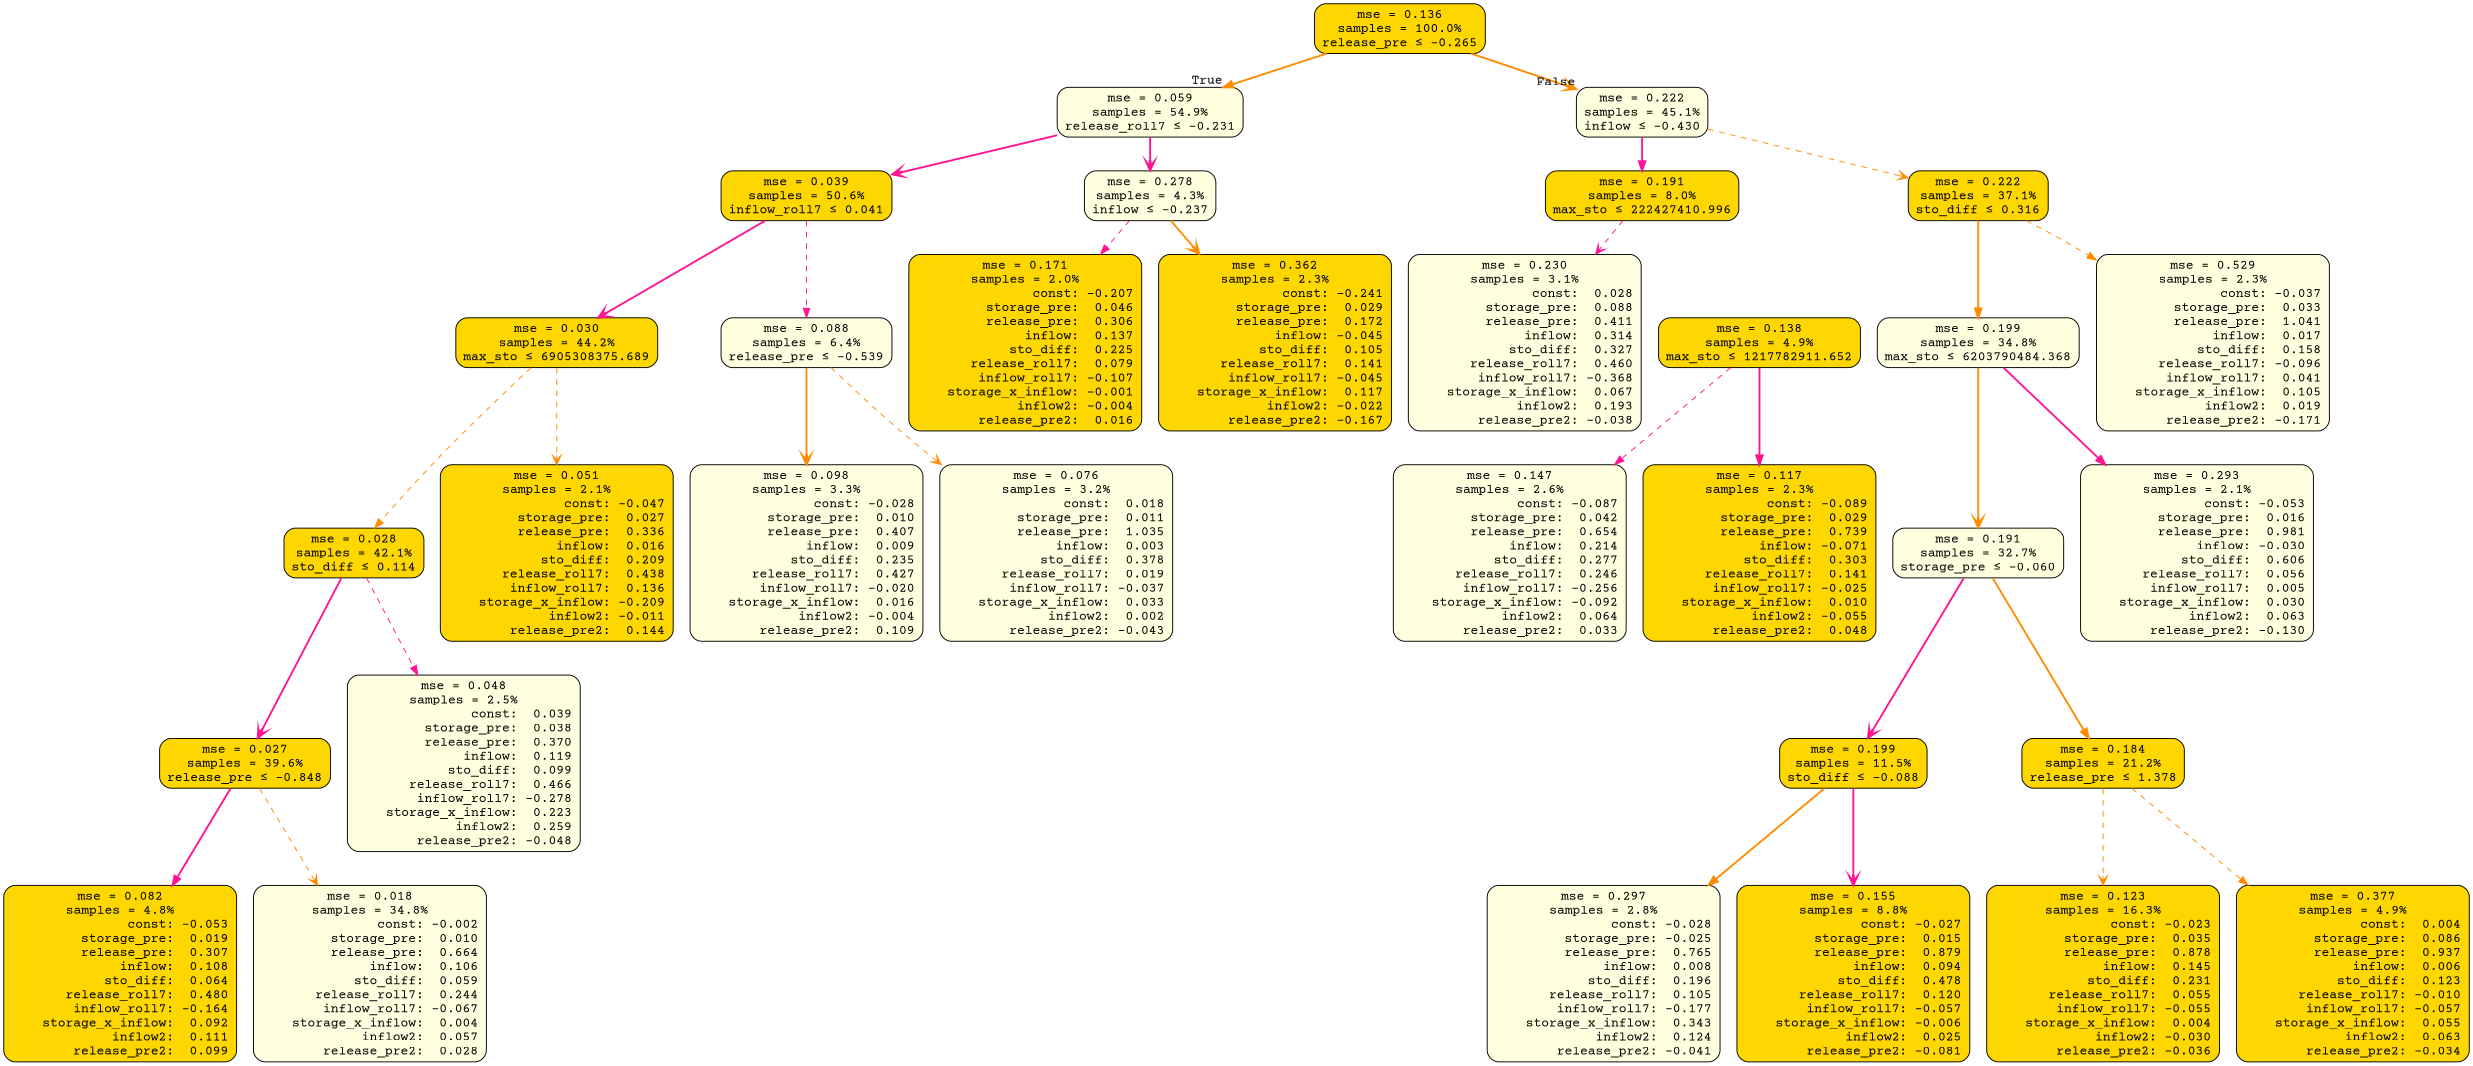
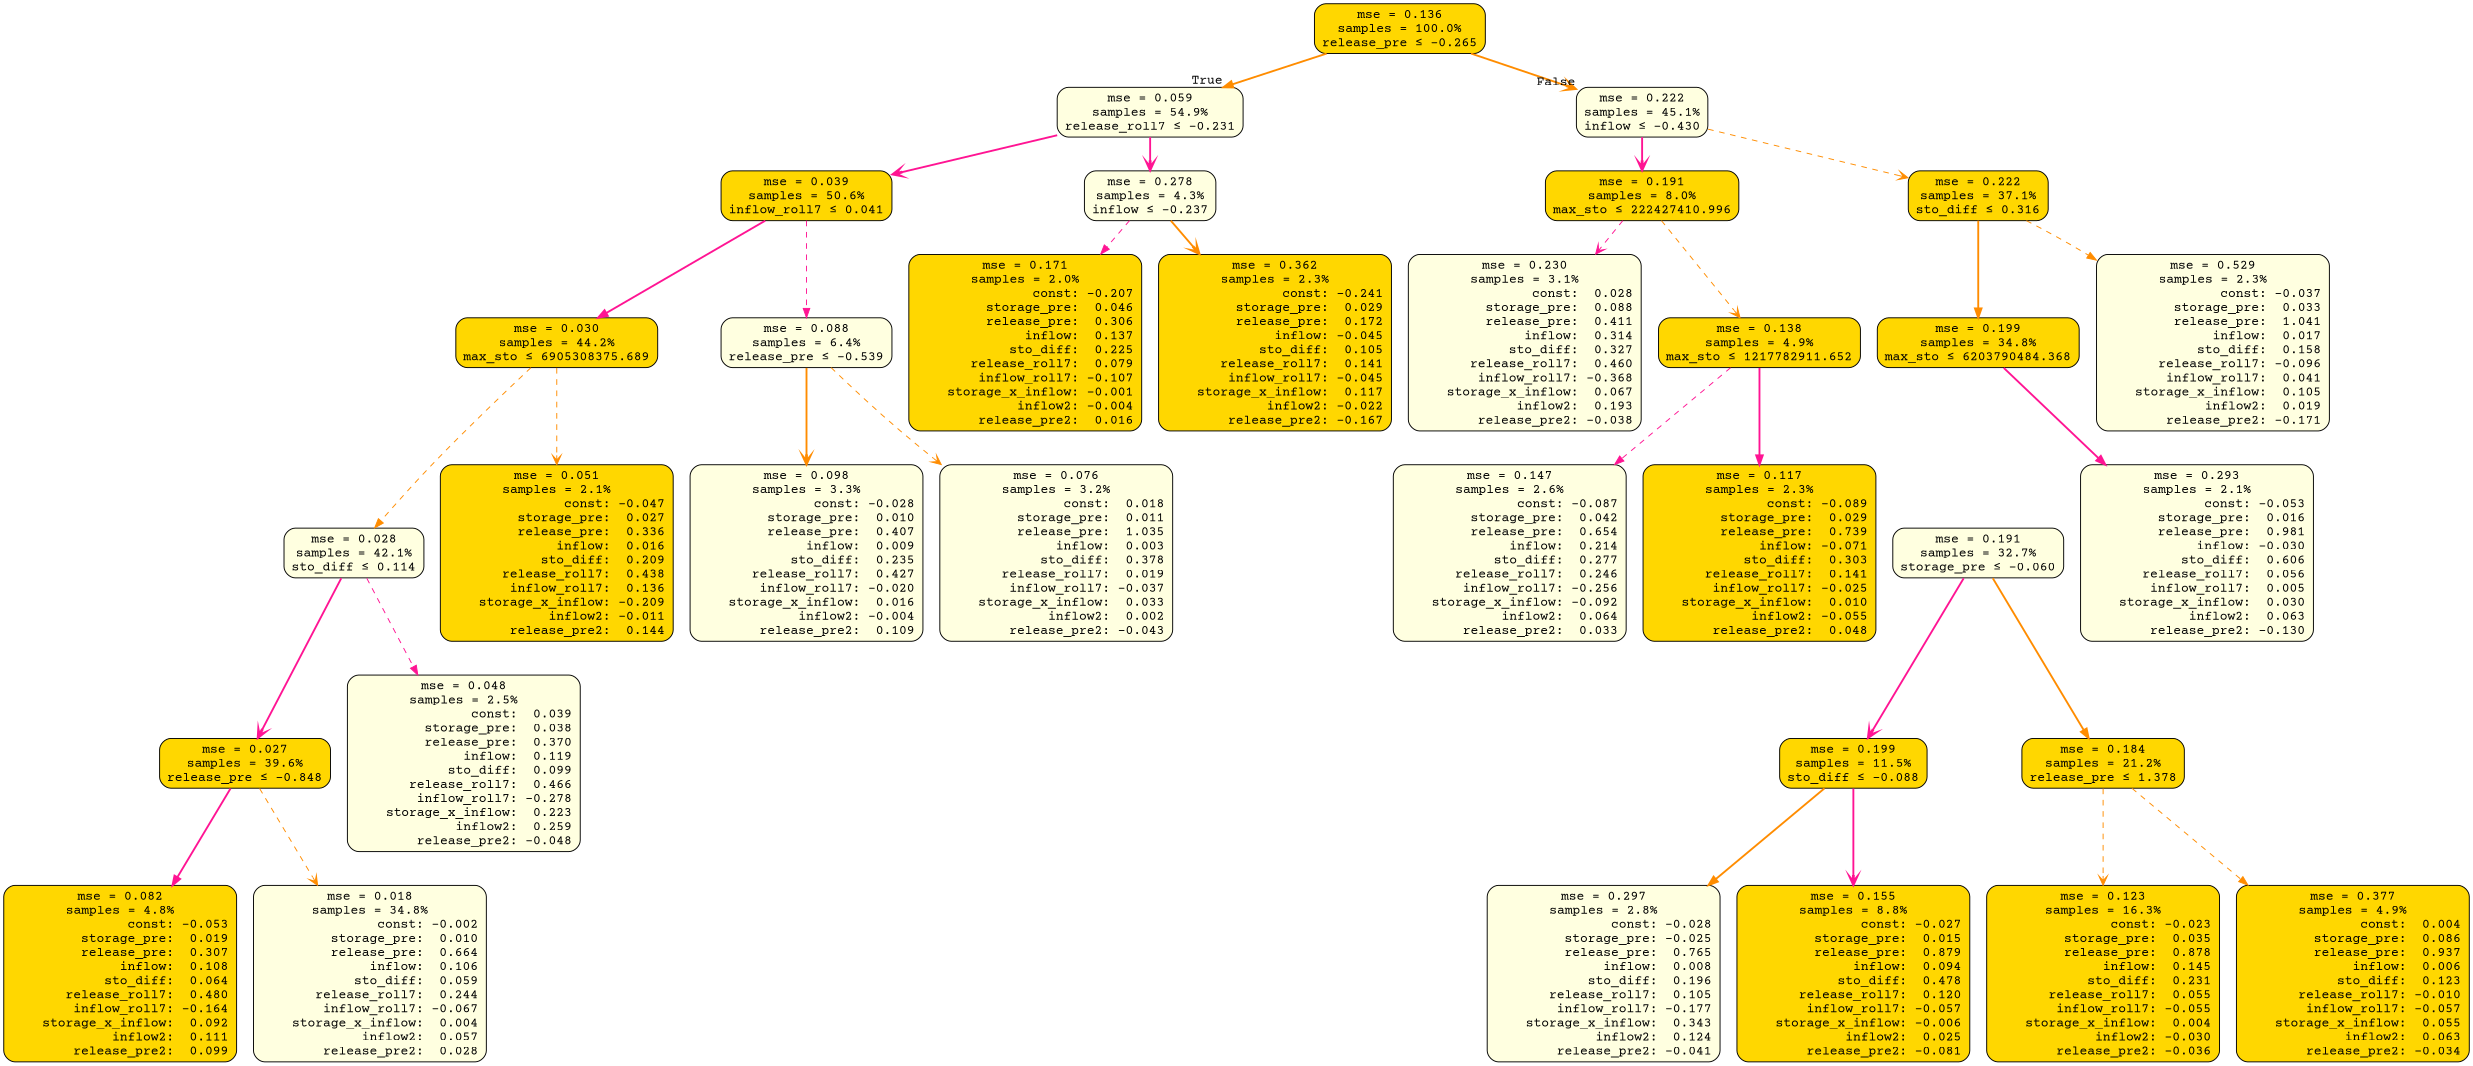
(1642, 149) -> (1642, 149)
none -> (1698, 265)
(686, 267) -> (686, 267)
(1978, 343) -> (1978, 343)
(1978, 443) -> none
(354, 553) -> (354, 553)
